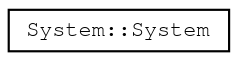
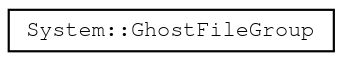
(119, 31) -> (171, 31)
